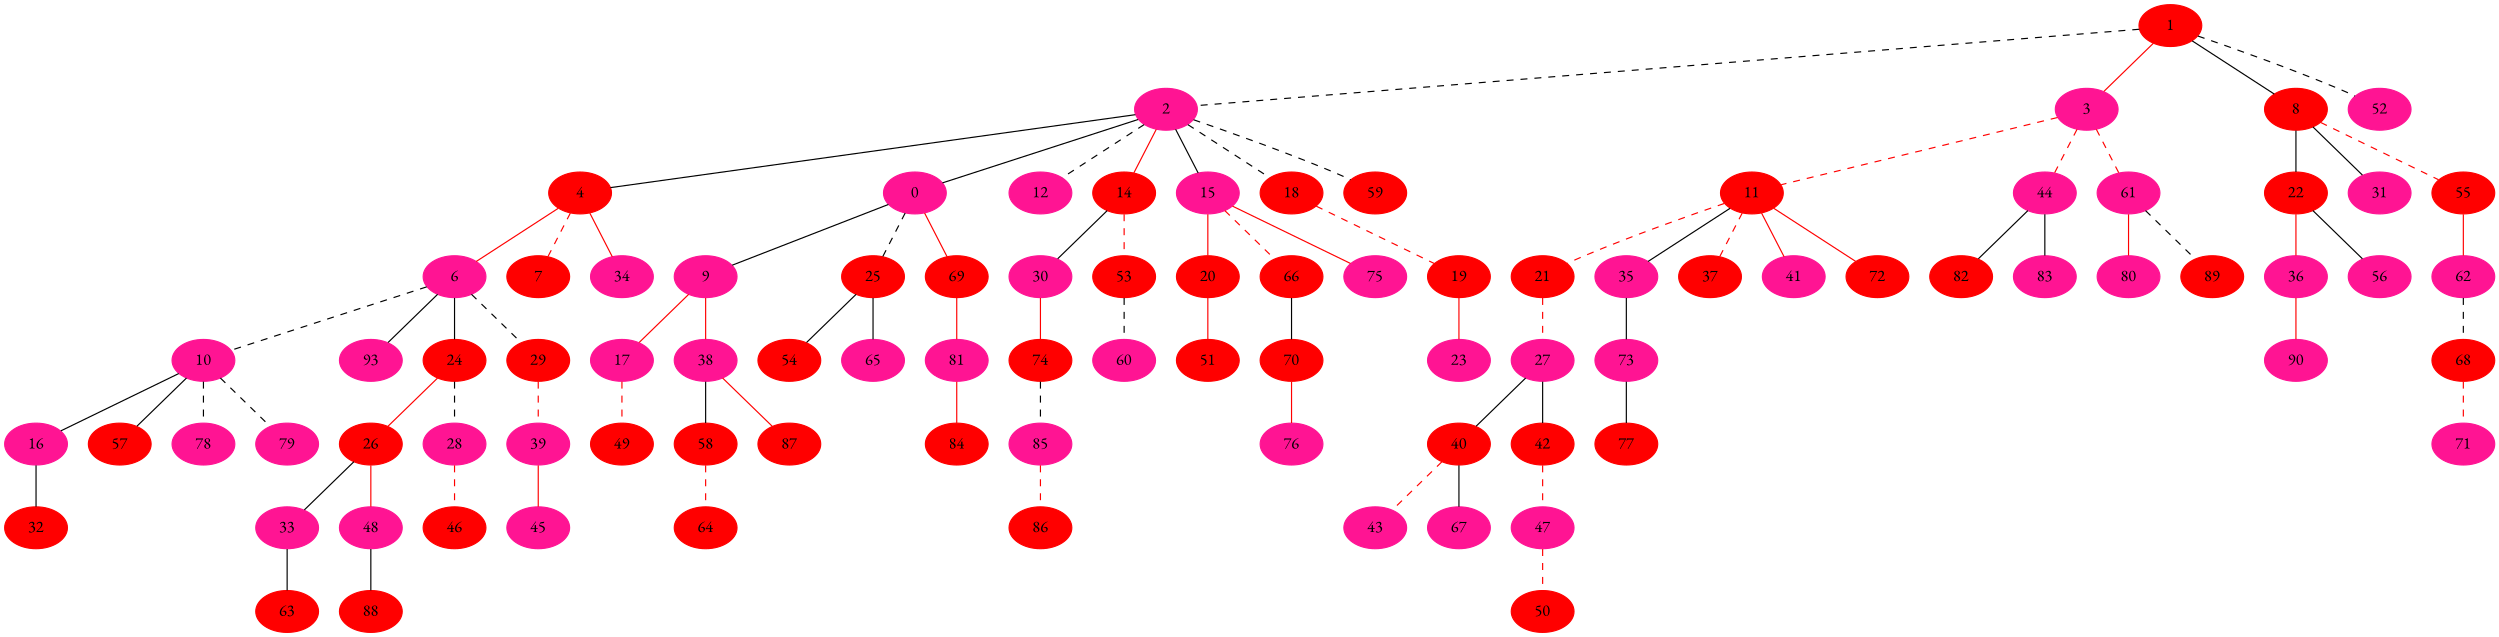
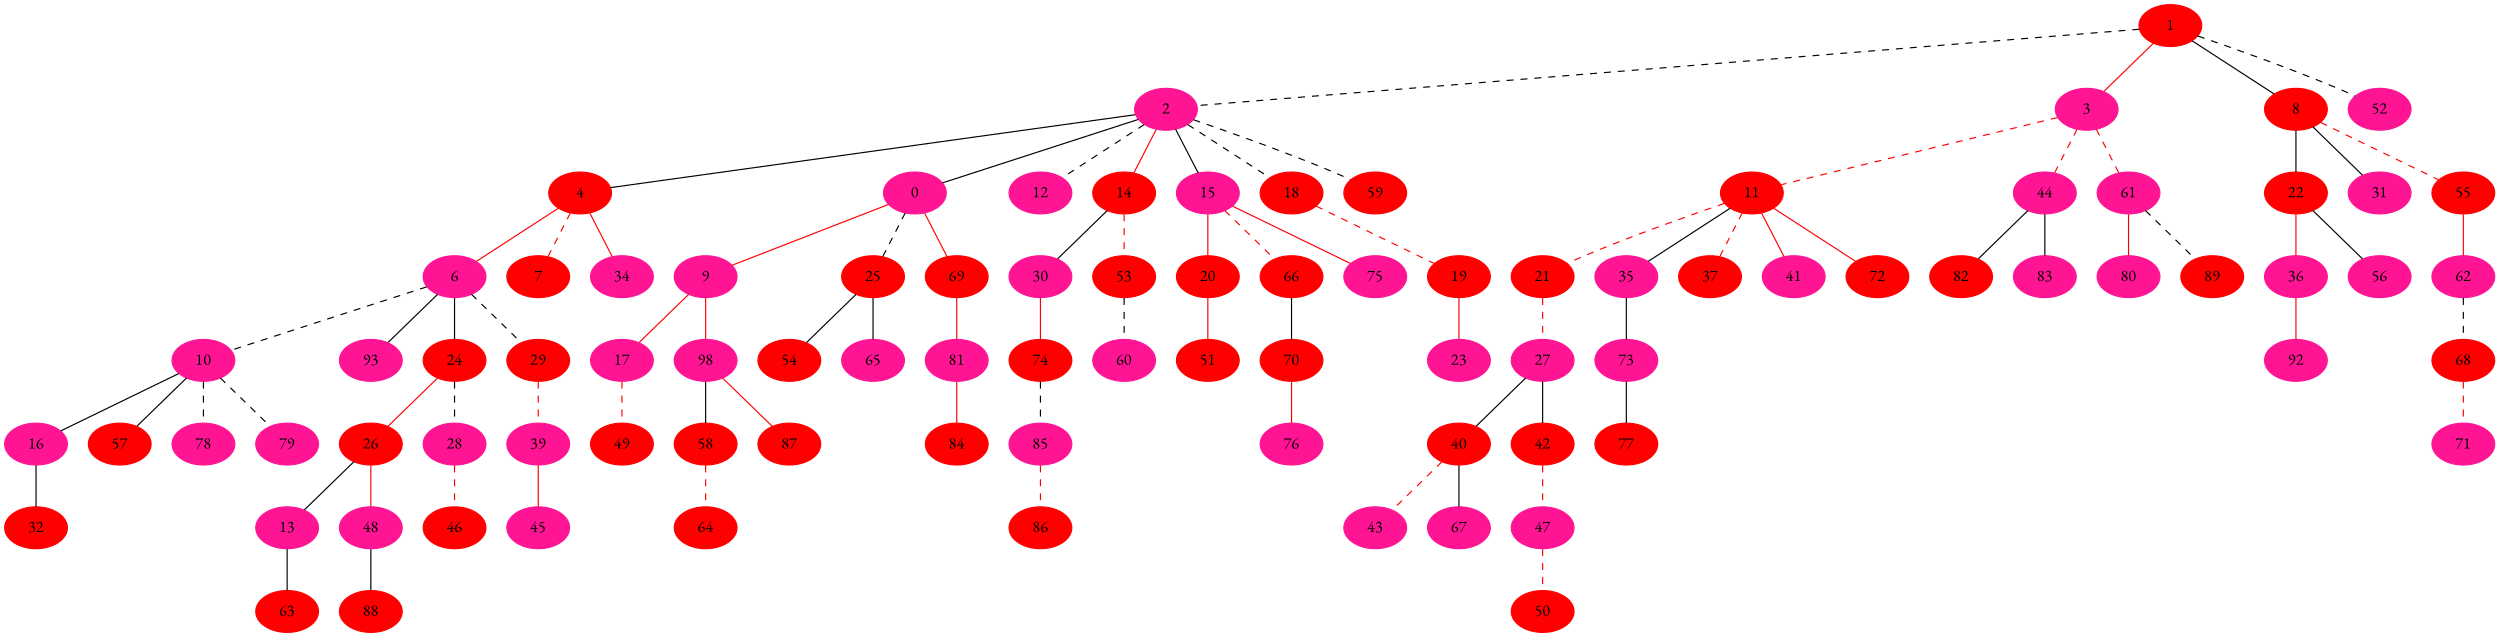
(810, 235) -> (810, 235)
(706, 360) -> (706, 360)
(2296, 360) -> (2296, 360)
(287, 528) -> (287, 528)
